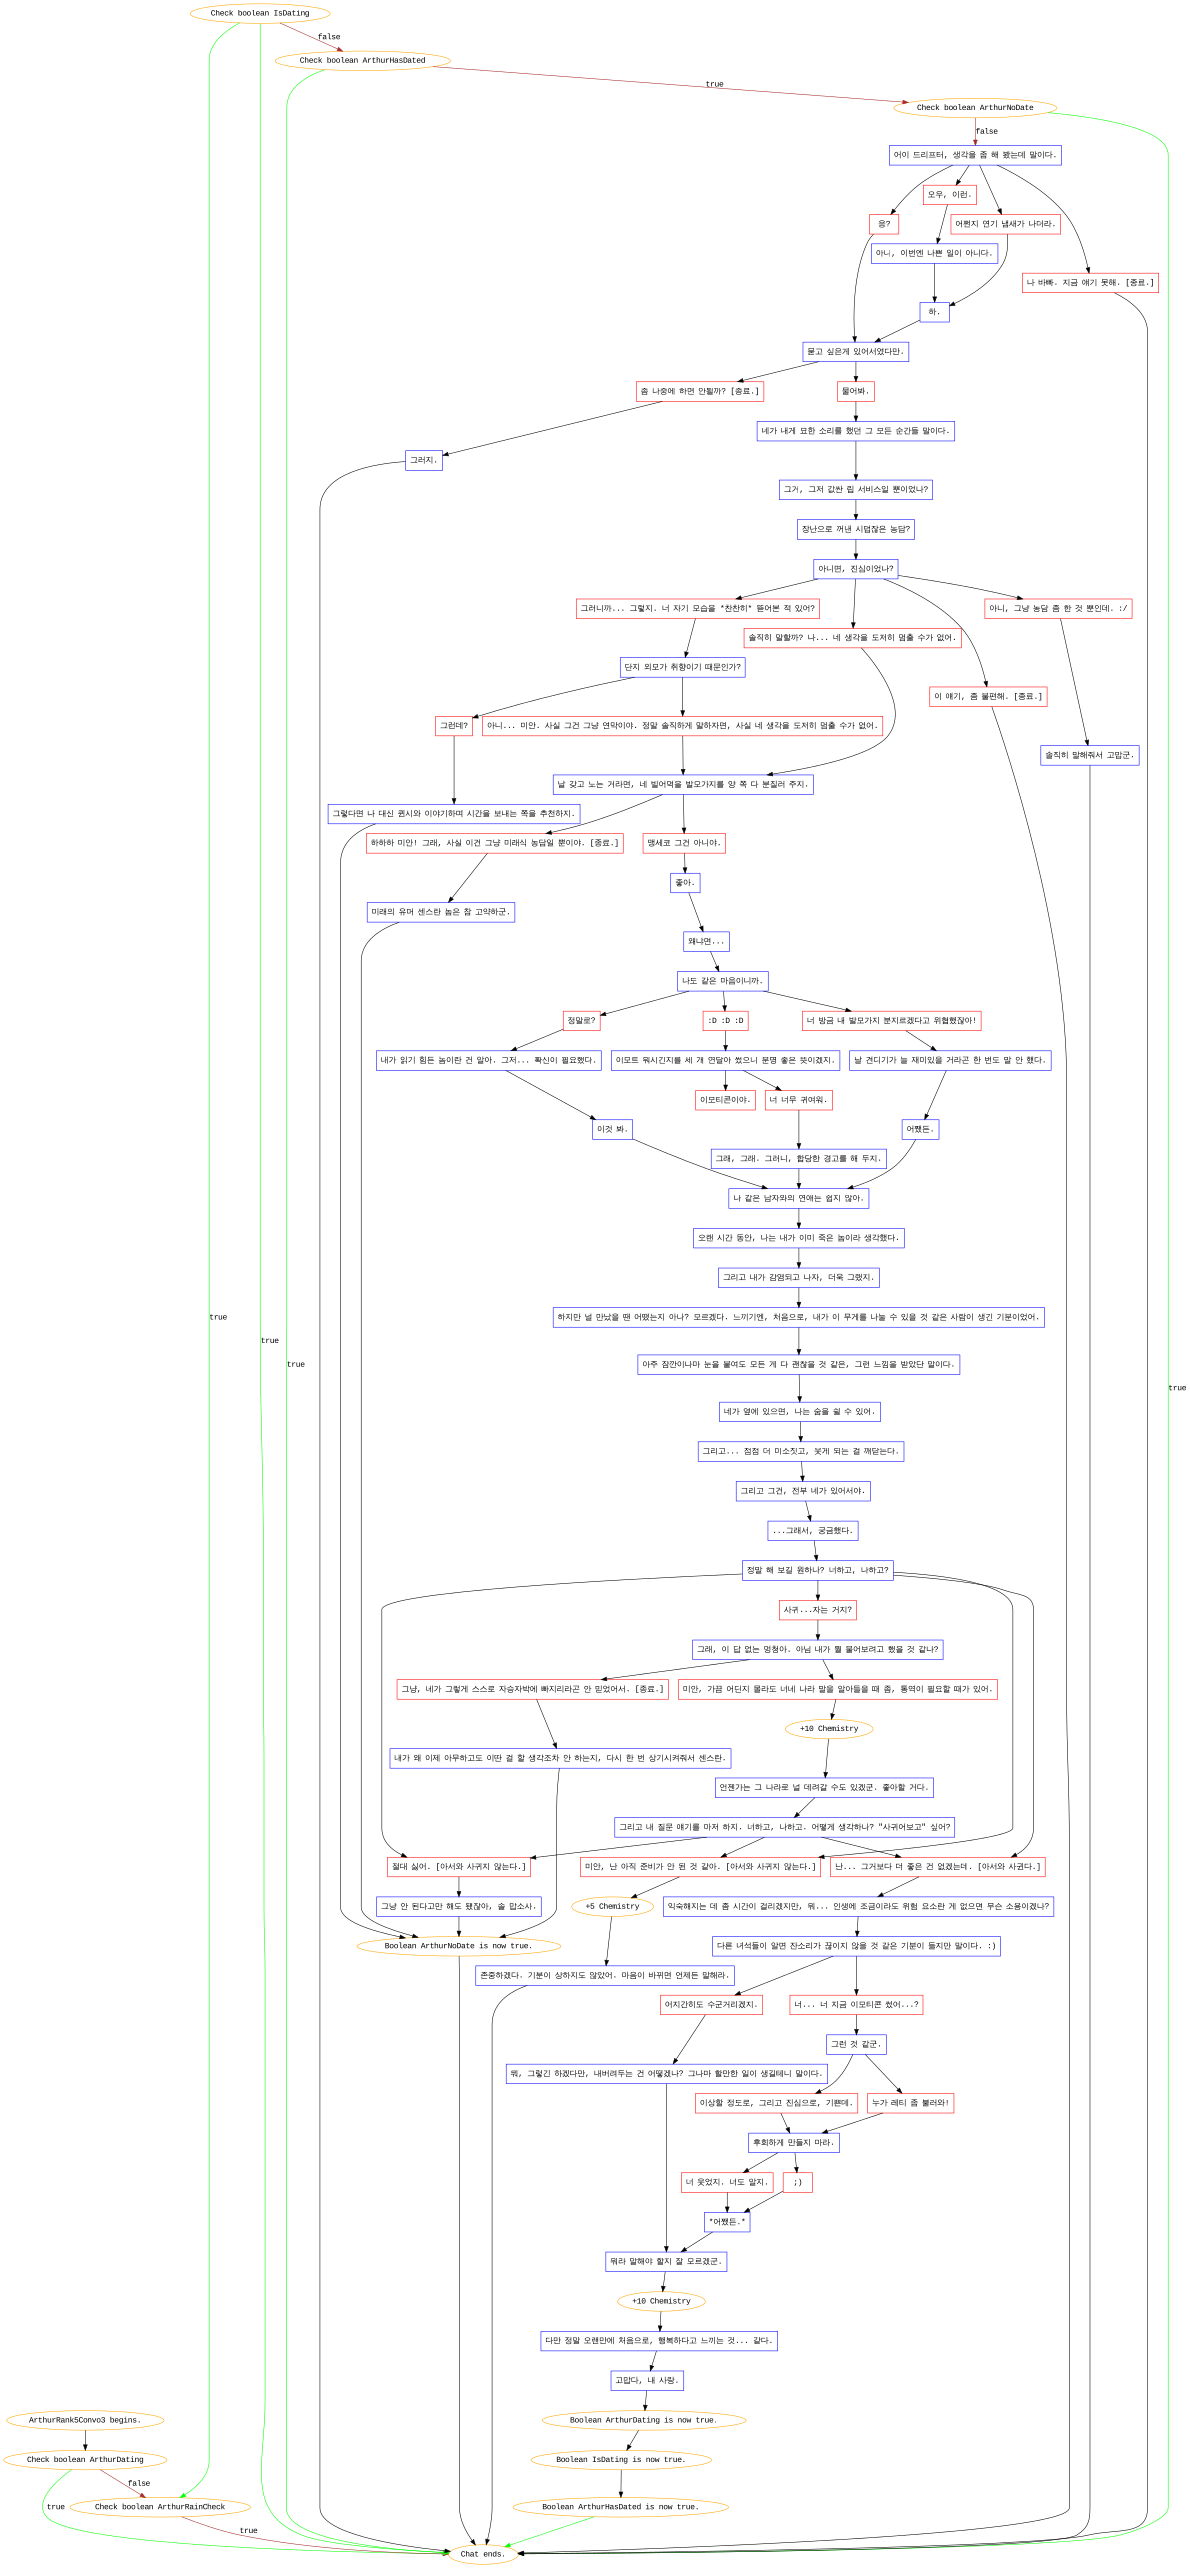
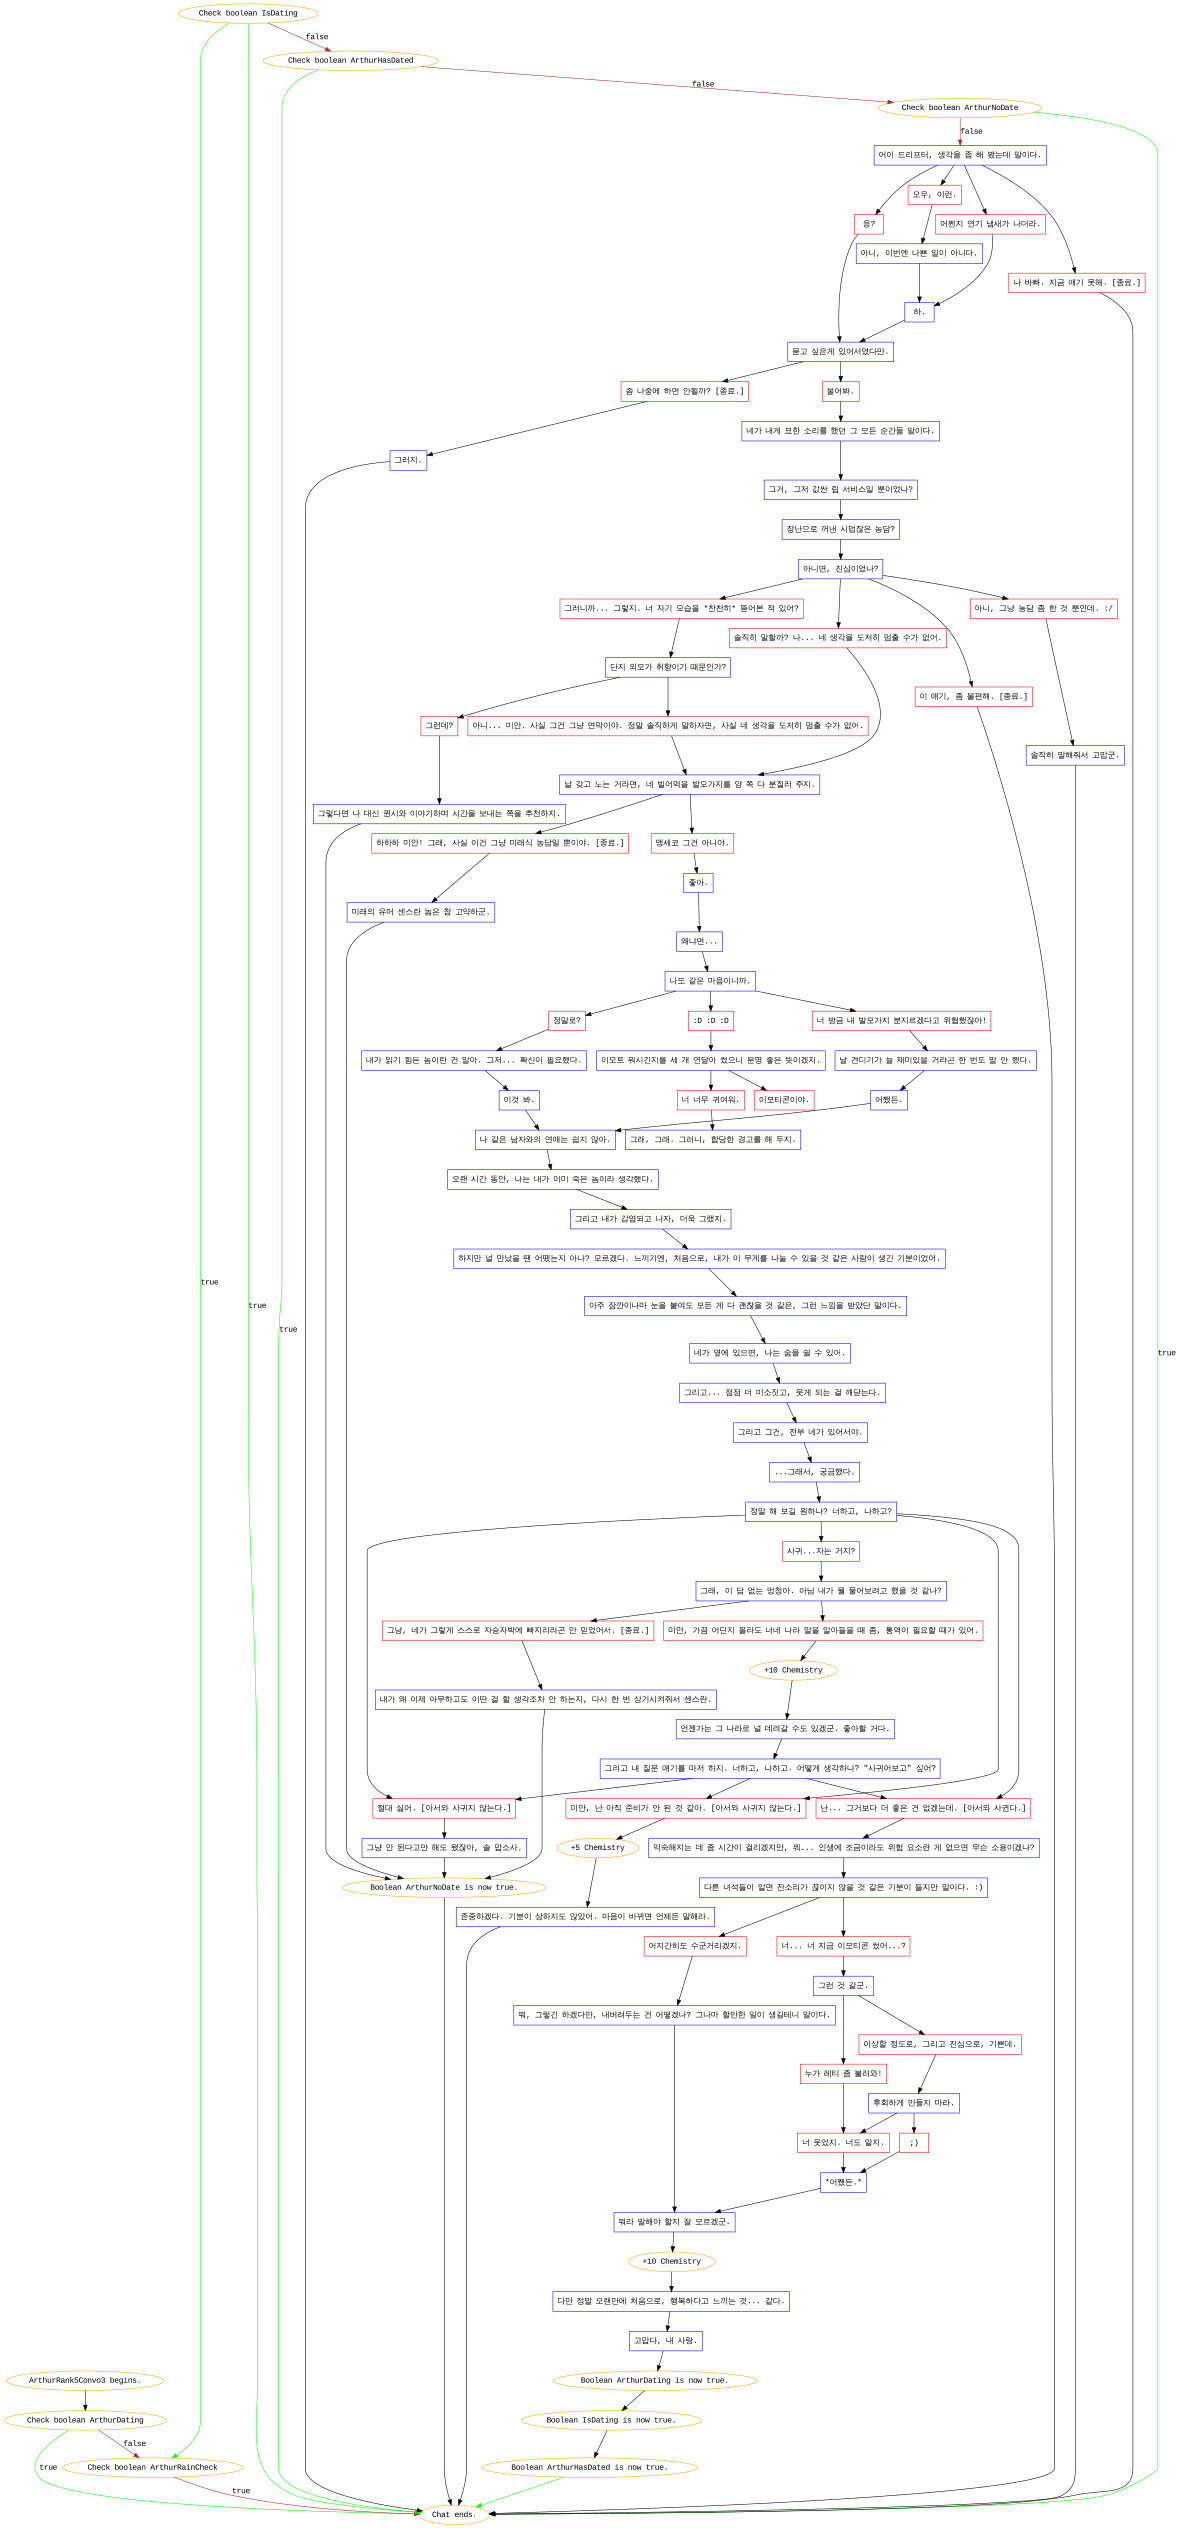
(715, 84) -> (703, 84)
(799, 1176) -> none
(855, 2122) -> (843, 2106)
